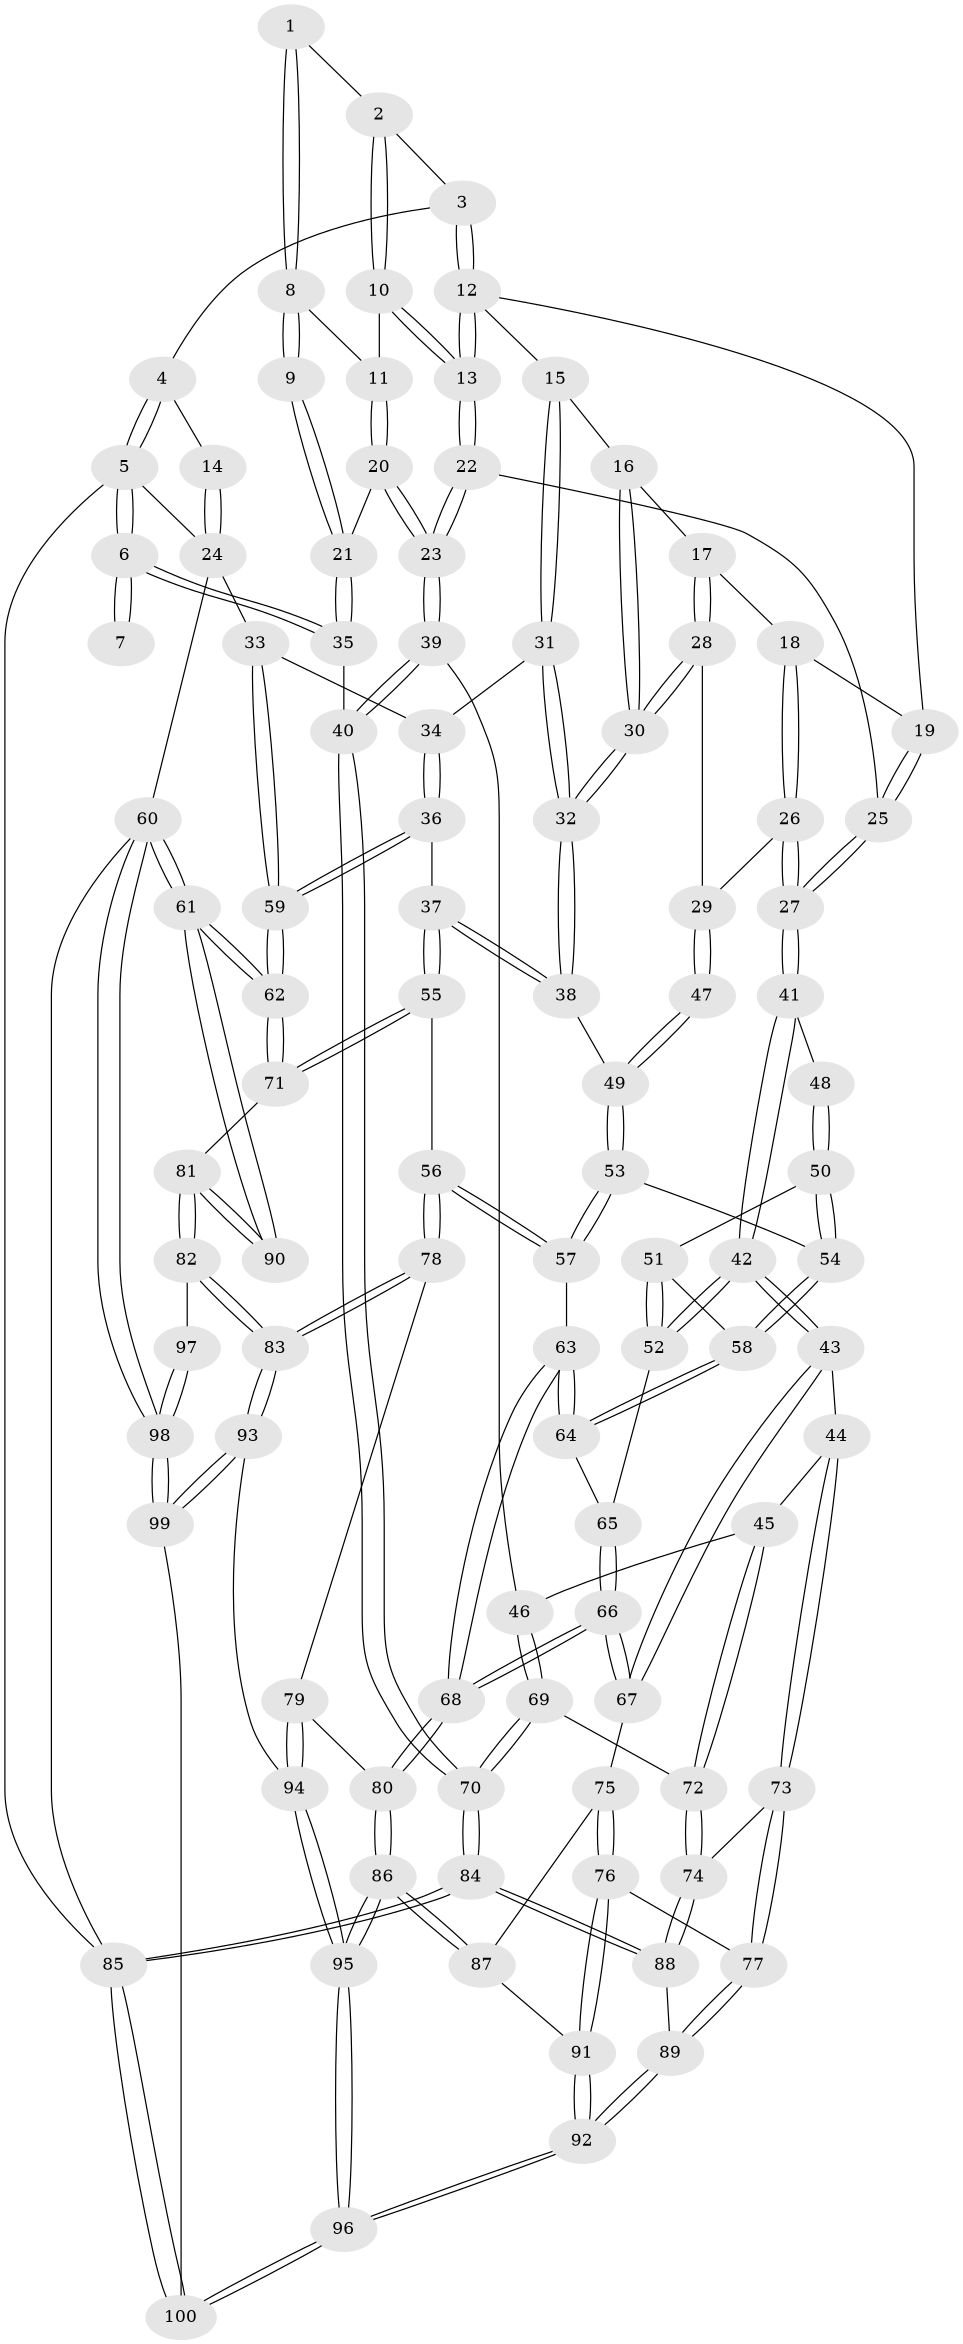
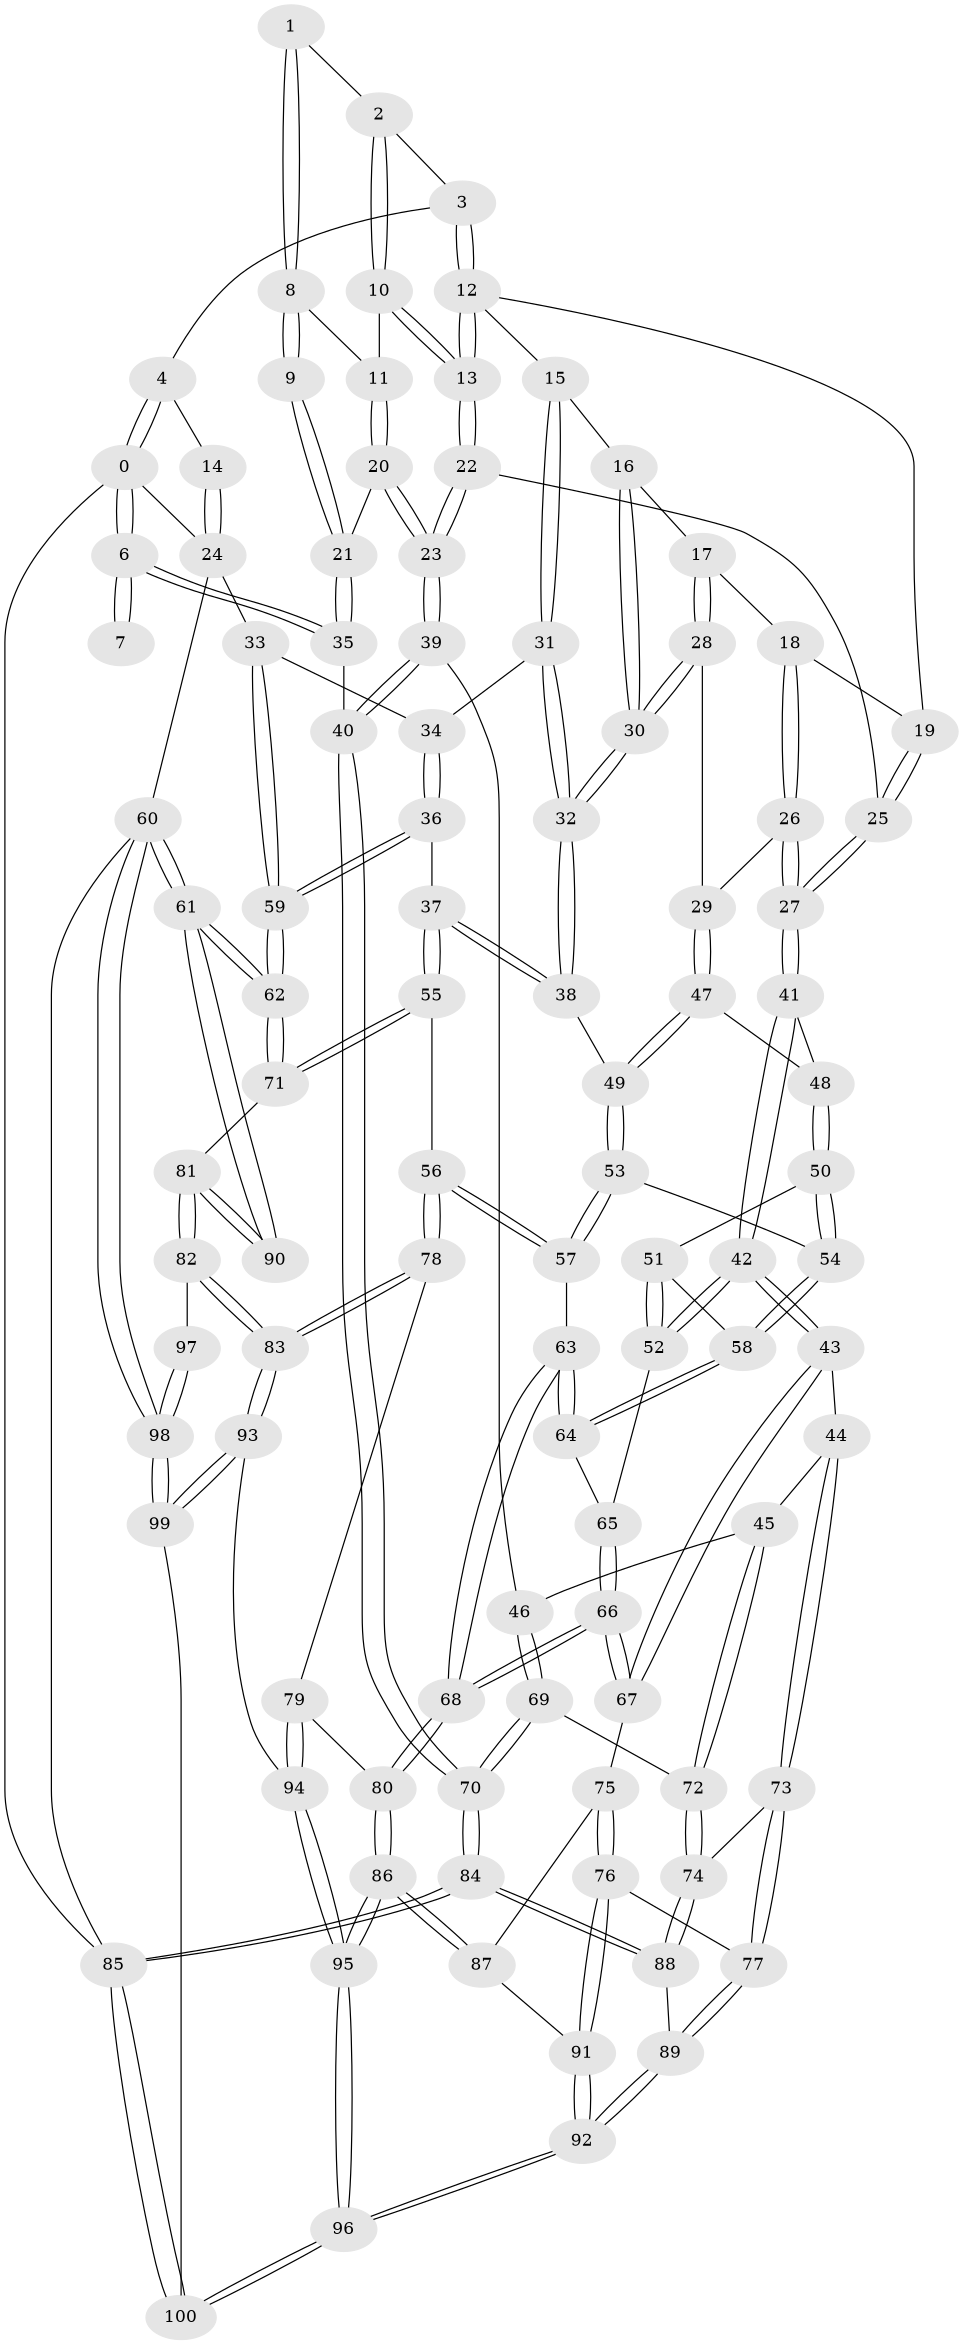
(125, 467) -> (125, 467)
none -> (762, 1040)
